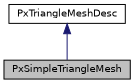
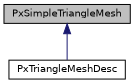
(67, 47) -> (67, 47)
